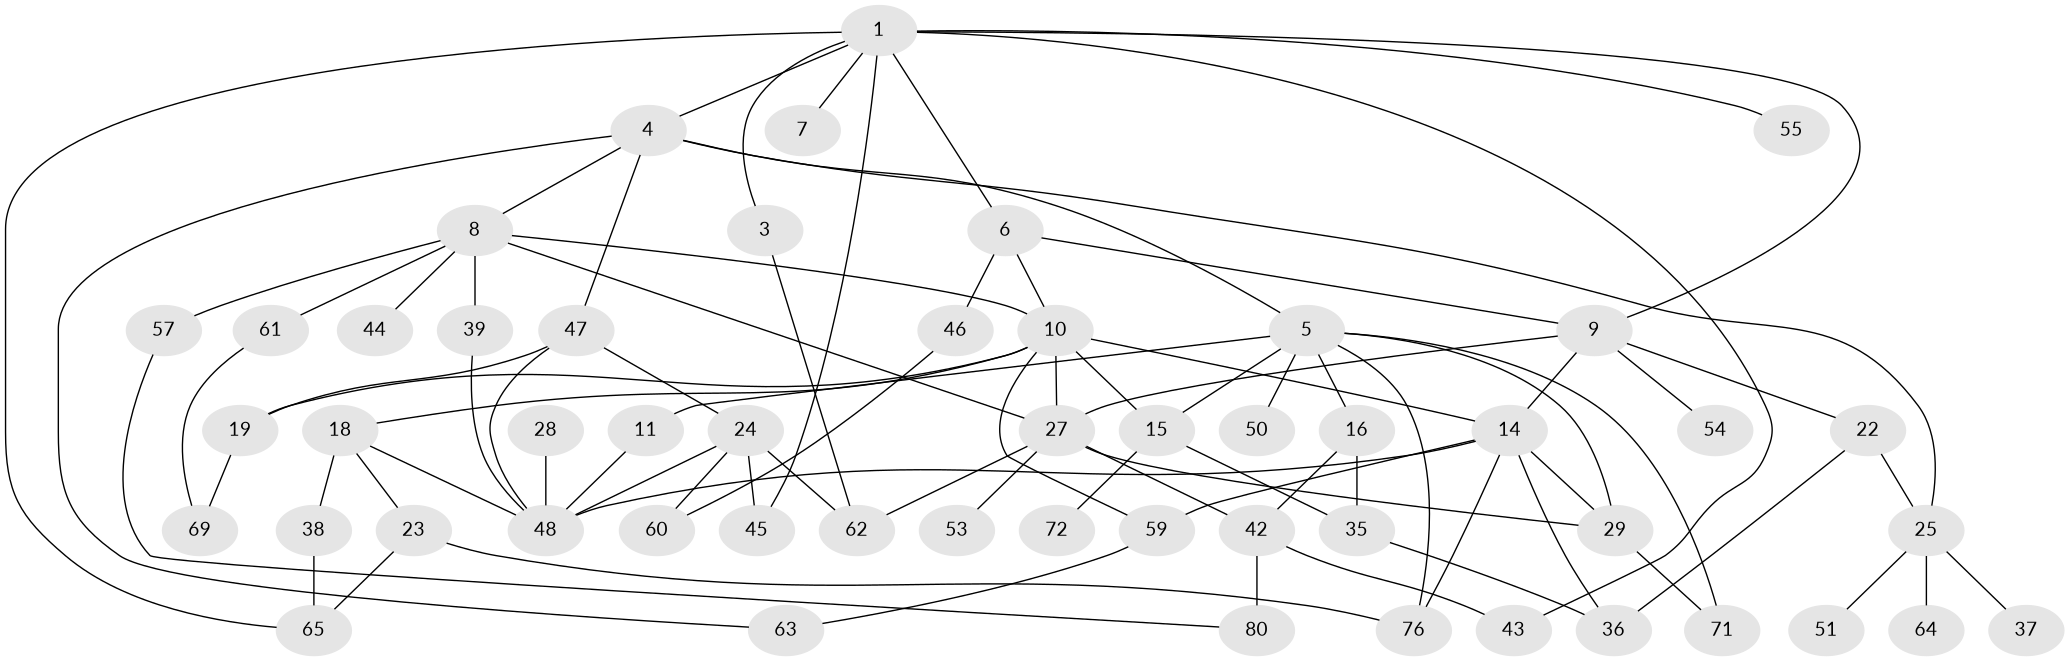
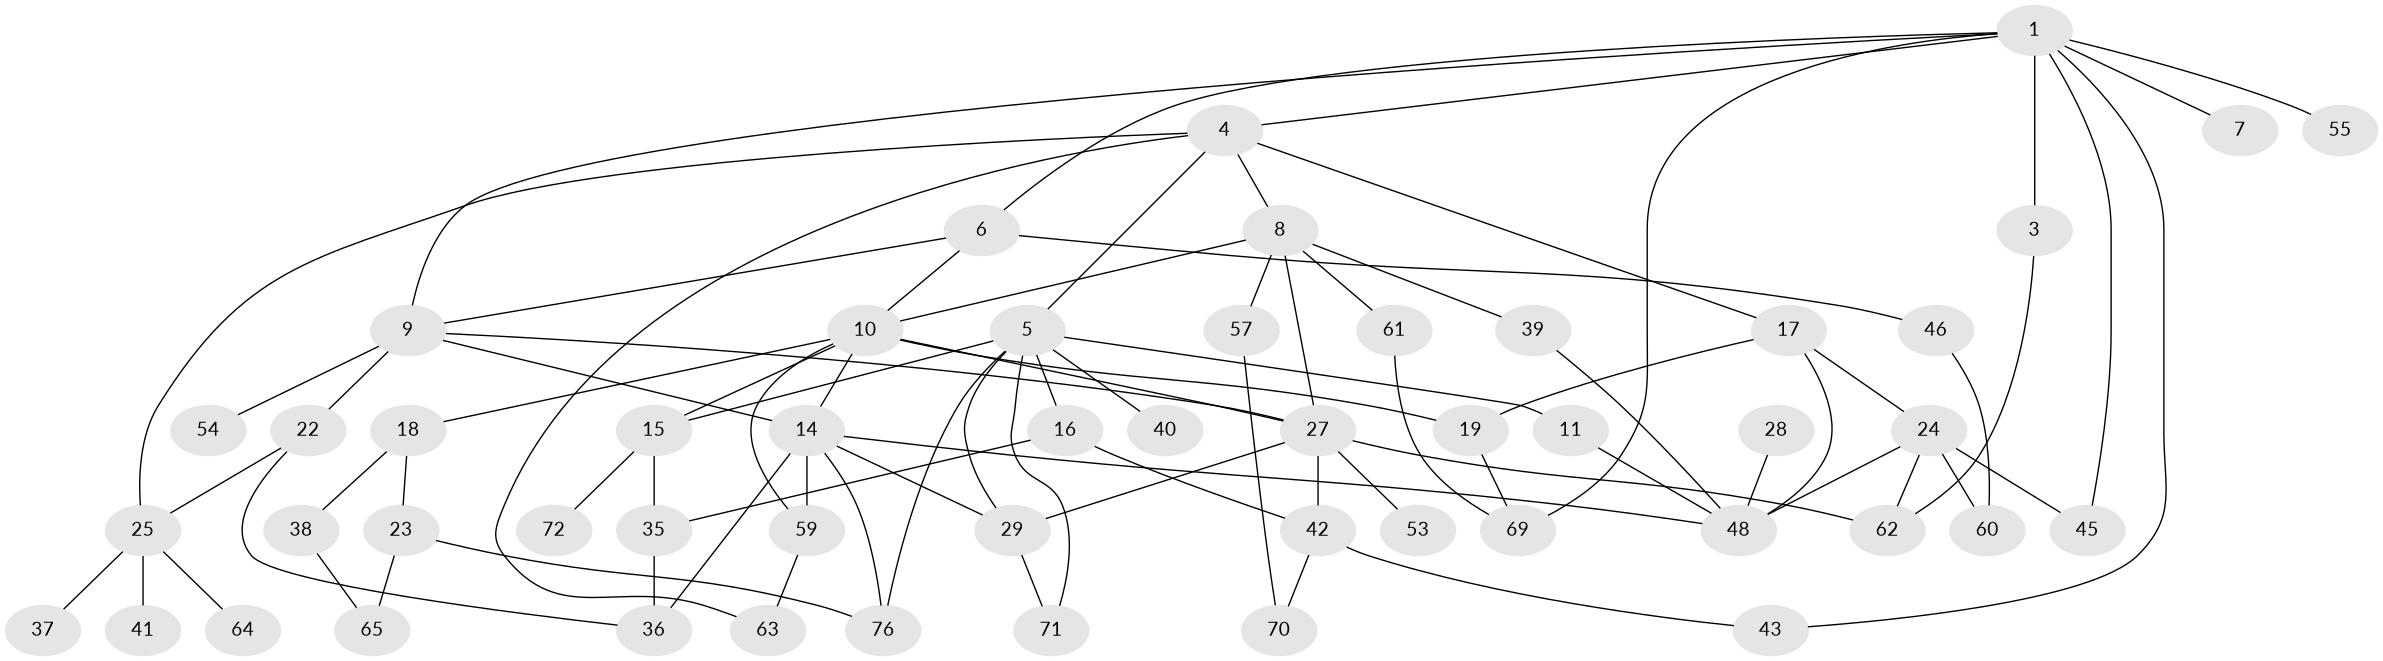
(117, 124) -> (1659, 176)
(375, 331) -> none
(576, 331) -> (1789, 331)
(1257, 431) -> (1165, 431)
(443, 481) -> none
(1257, 631) -> (1279, 631)
(1826, 631) -> (143, 631)
